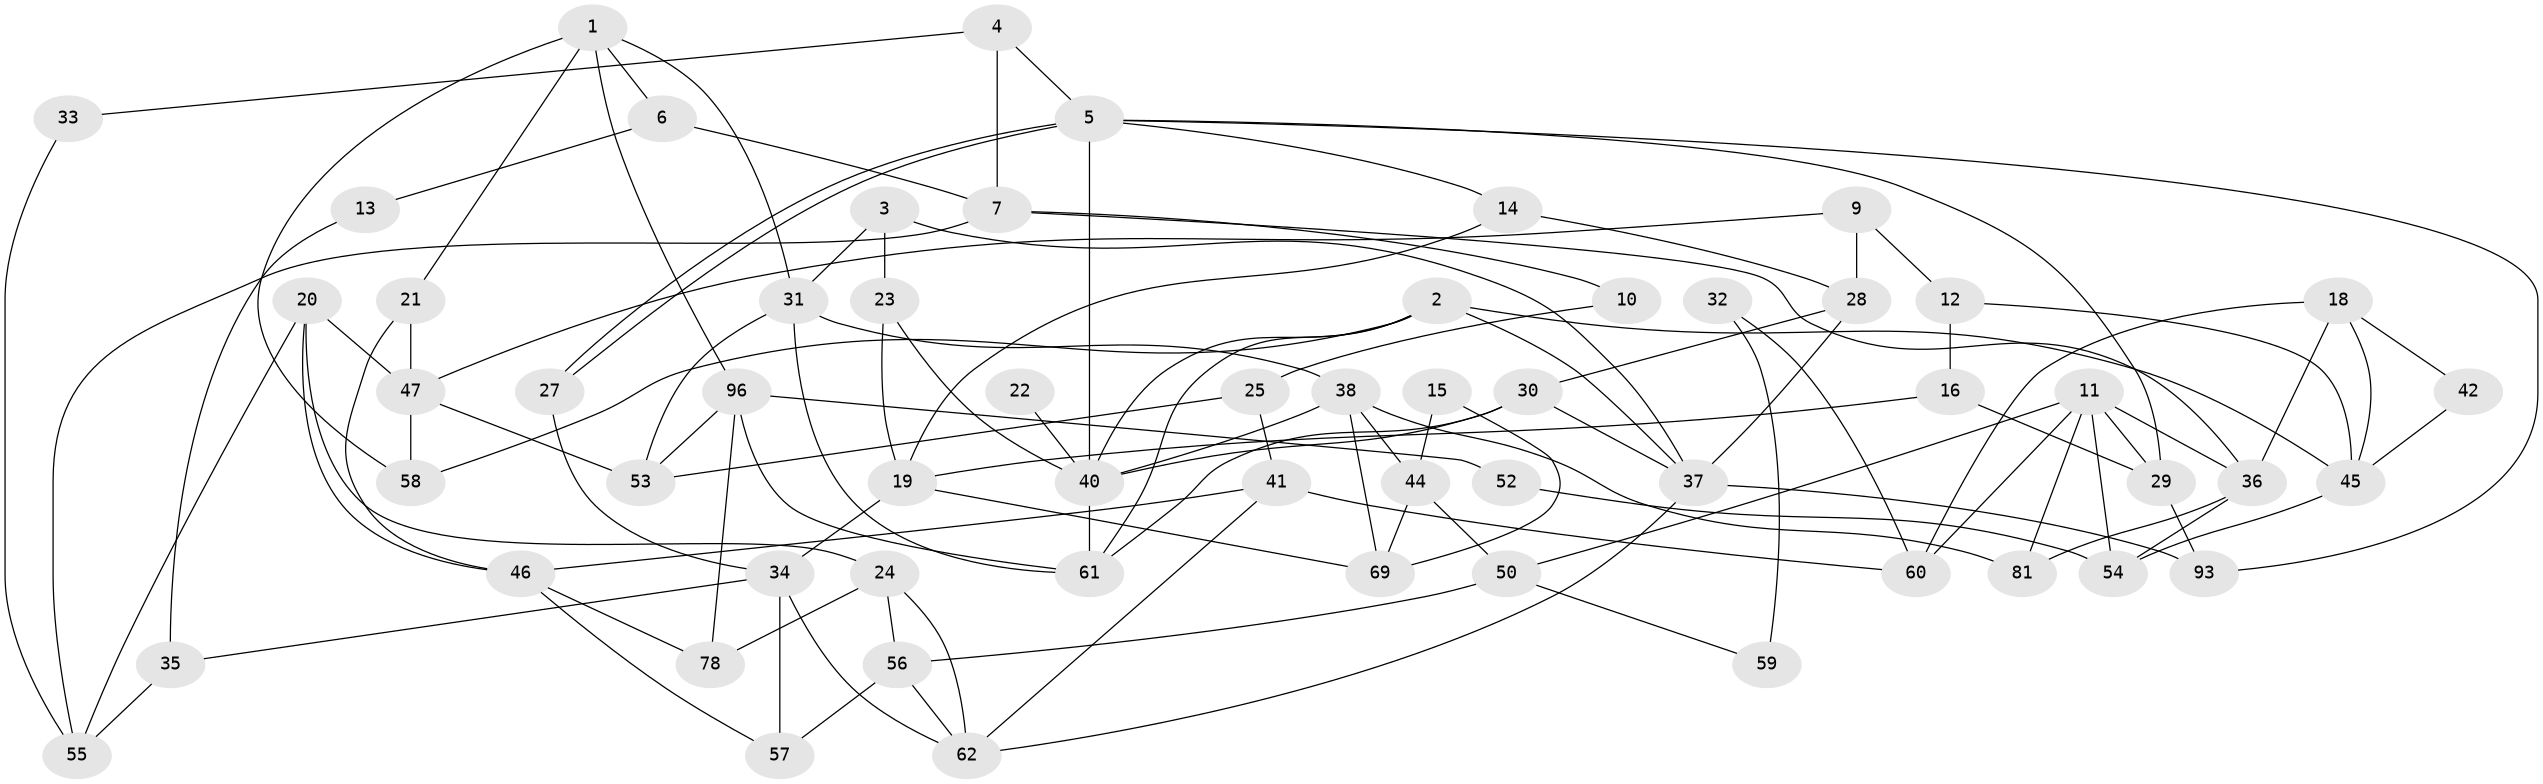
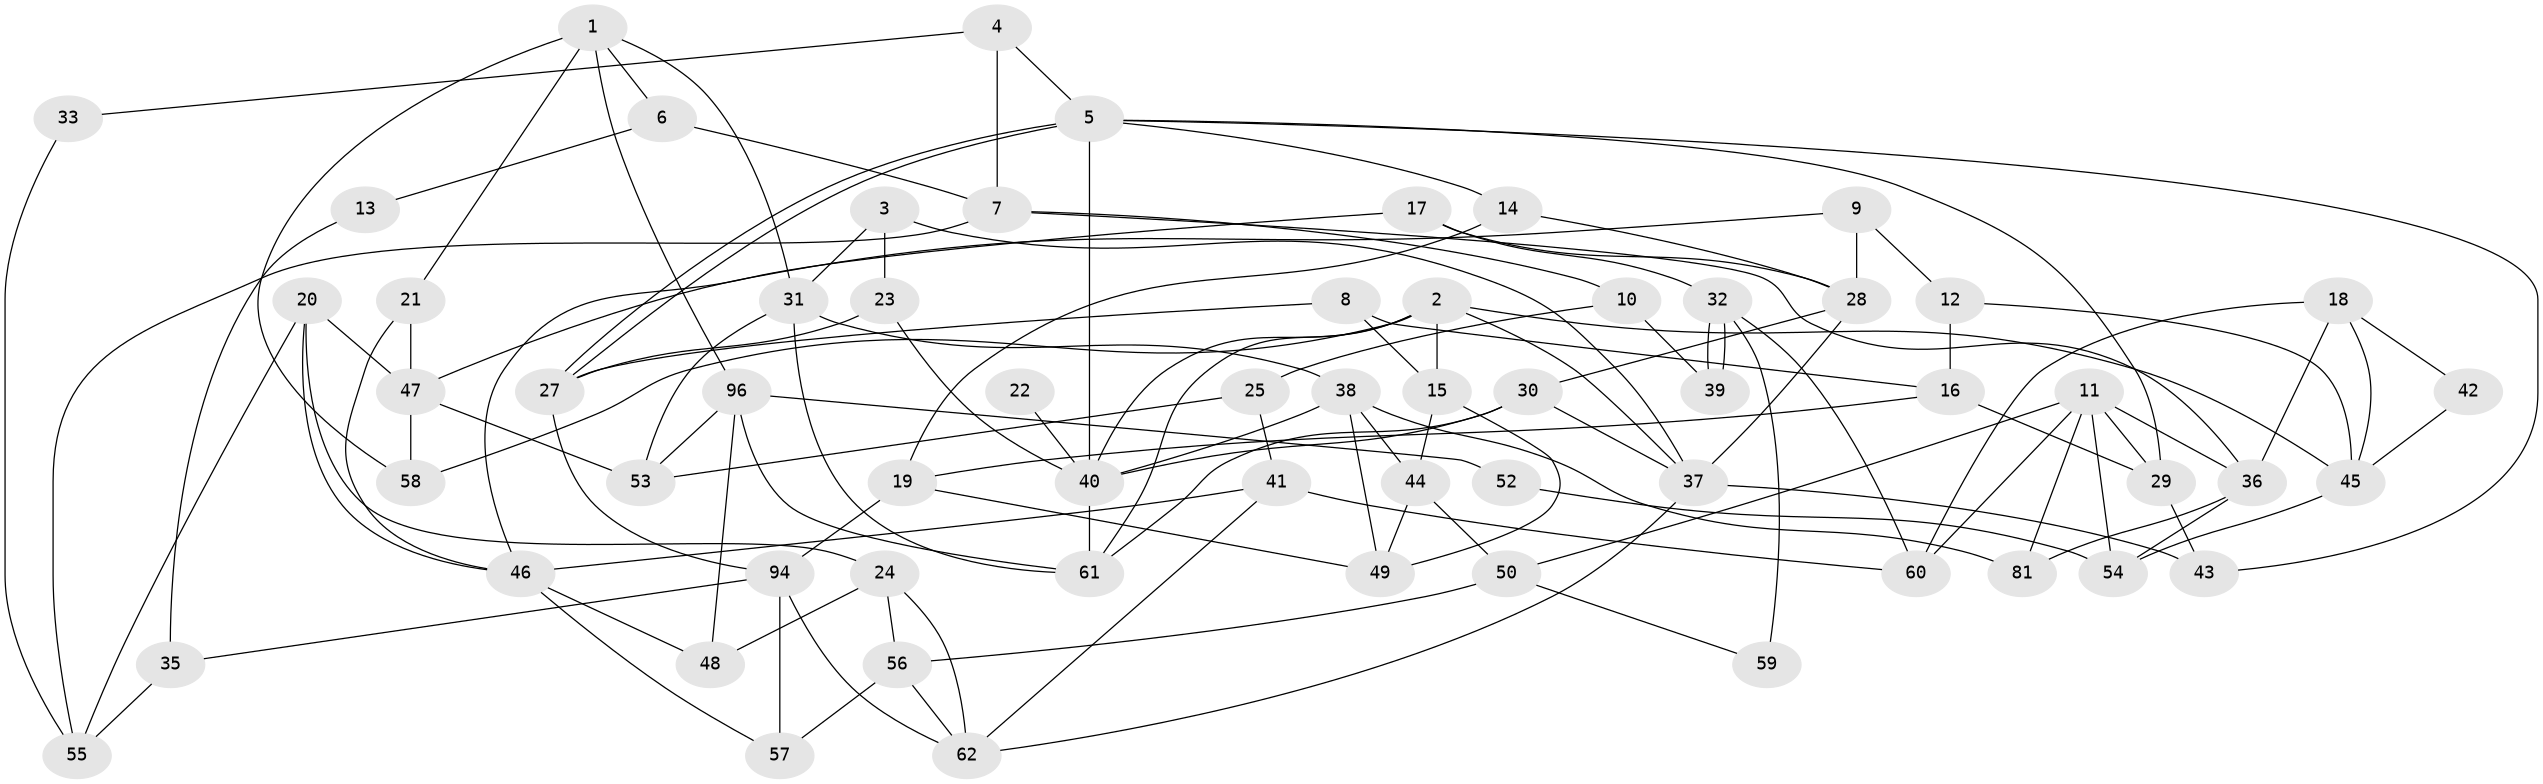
none -> (1417, 210)
none -> (1346, 301)
none -> (1437, 346)
none -> (1715, 392)
(883, 393) -> (718, 347)
(780, 574) -> (780, 574)
(1380, 574) -> (1380, 574)
(2204, 574) -> (2204, 574)
(710, 665) -> (710, 665)
